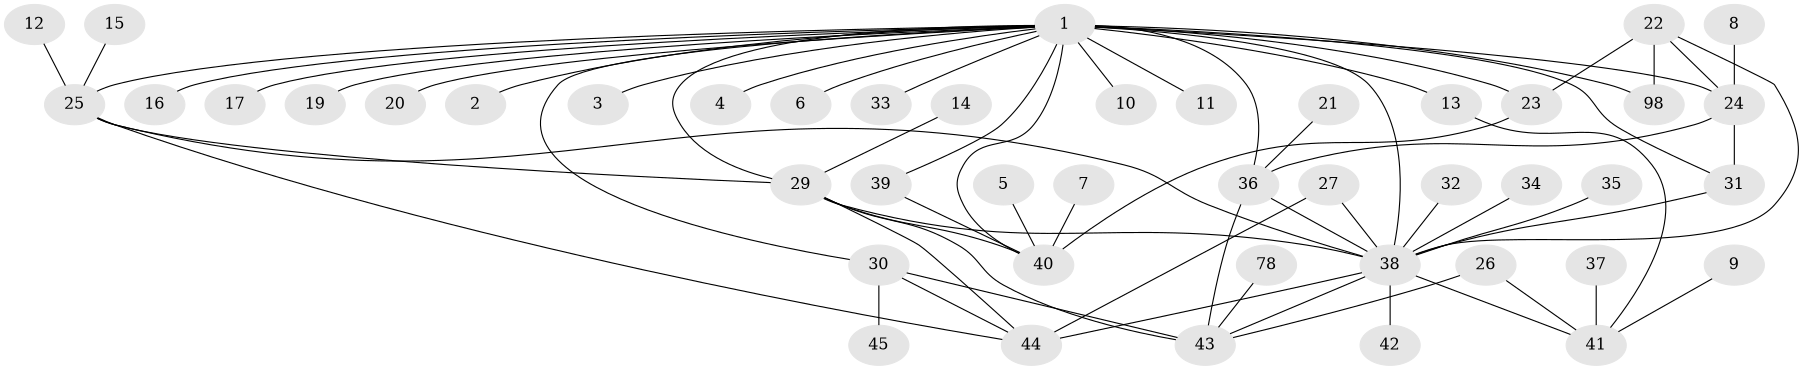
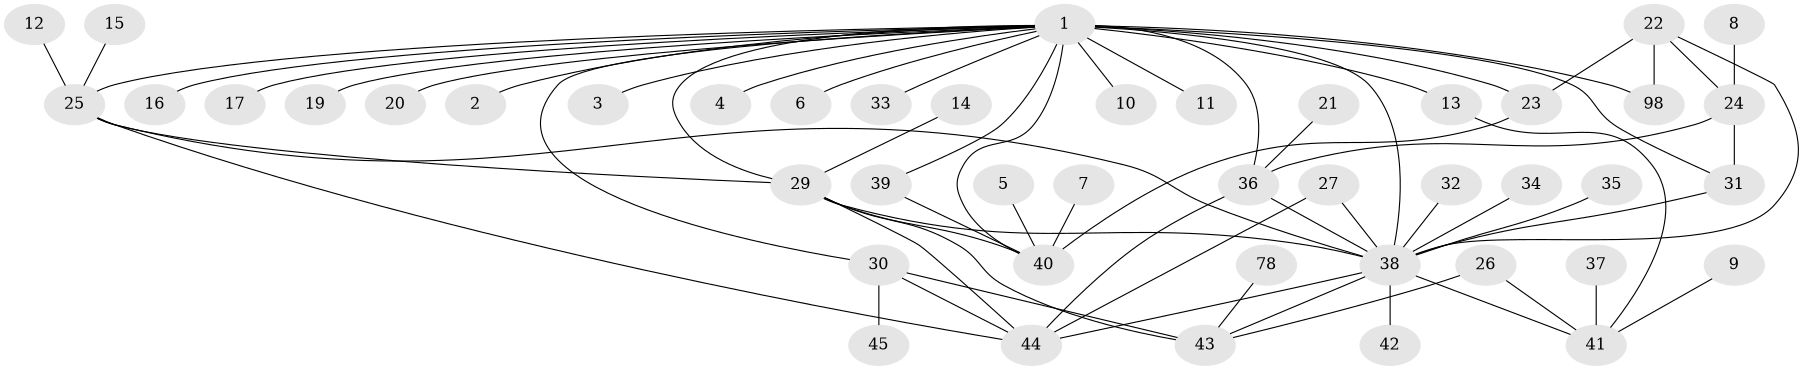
(1513, 57) -> none
(1221, 264) -> (1128, 253)
